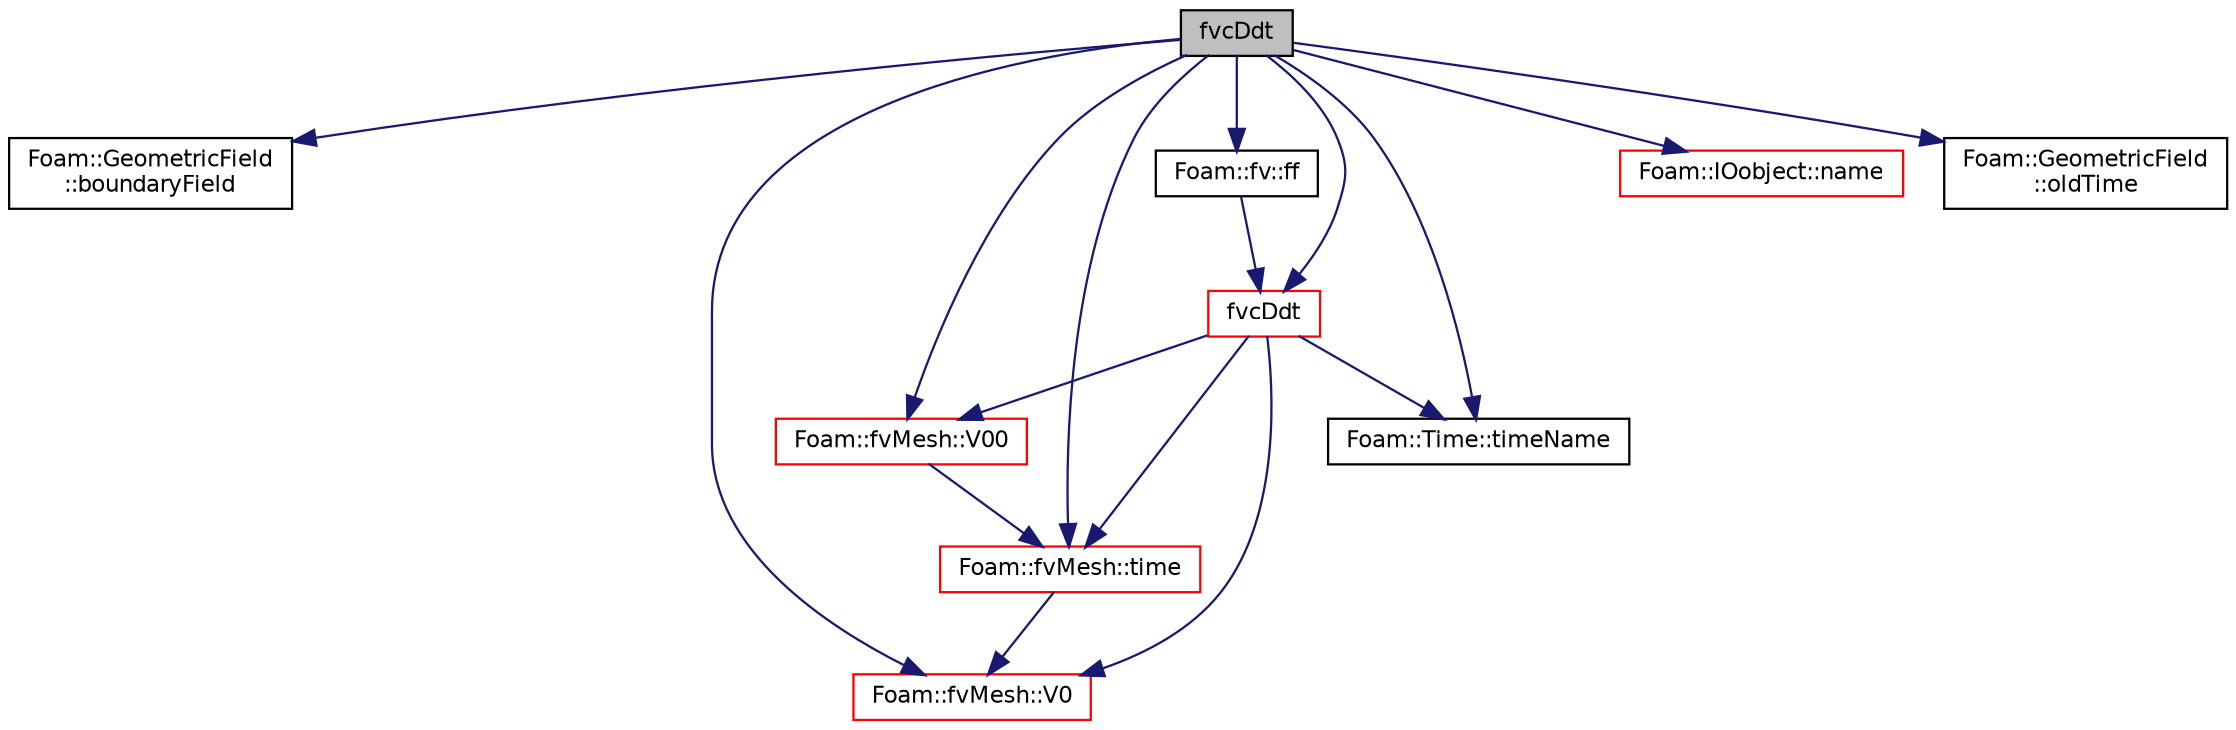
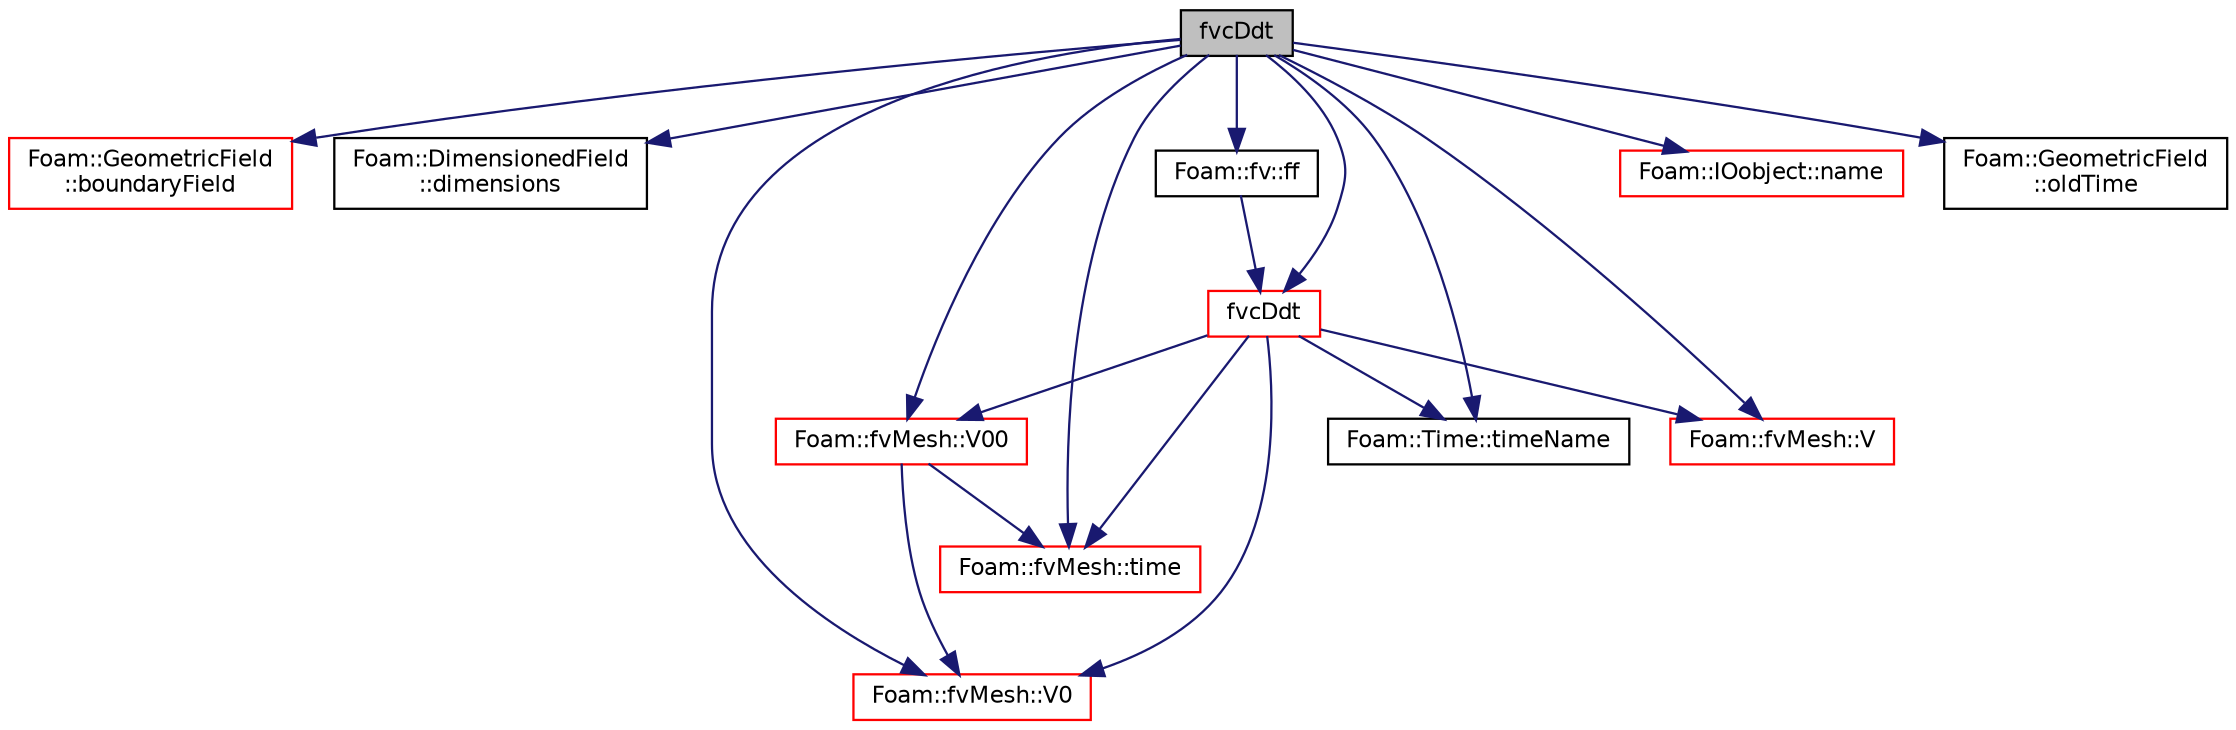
(151, 173) -> (151, 173)
none -> (491, 173)
none -> (1782, 442)
(1028, 624) -> (912, 562)
